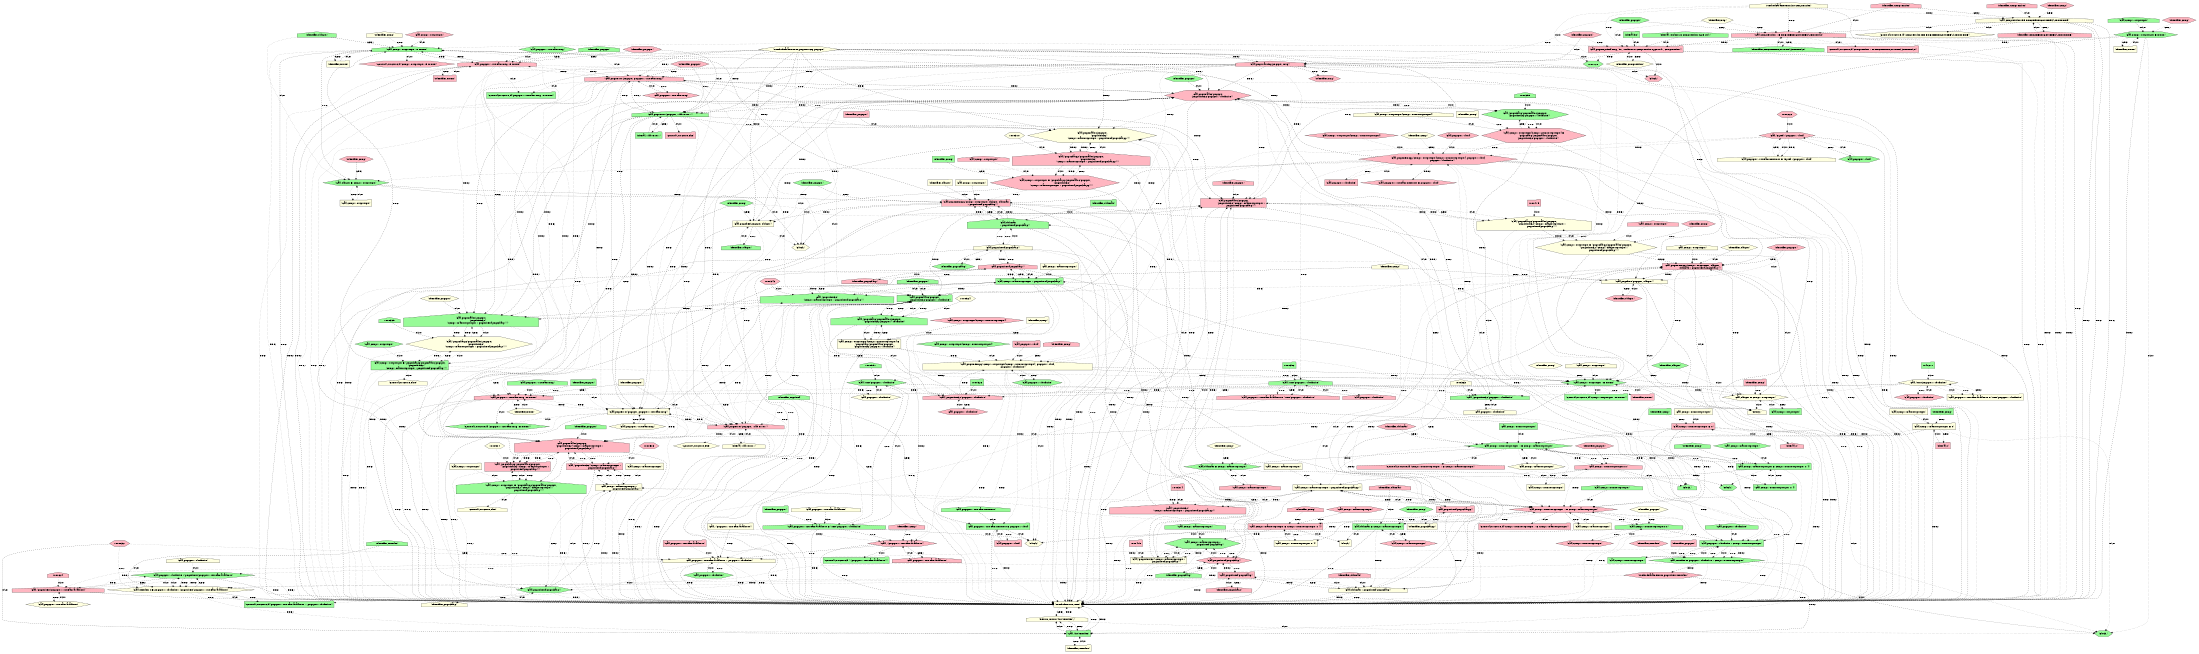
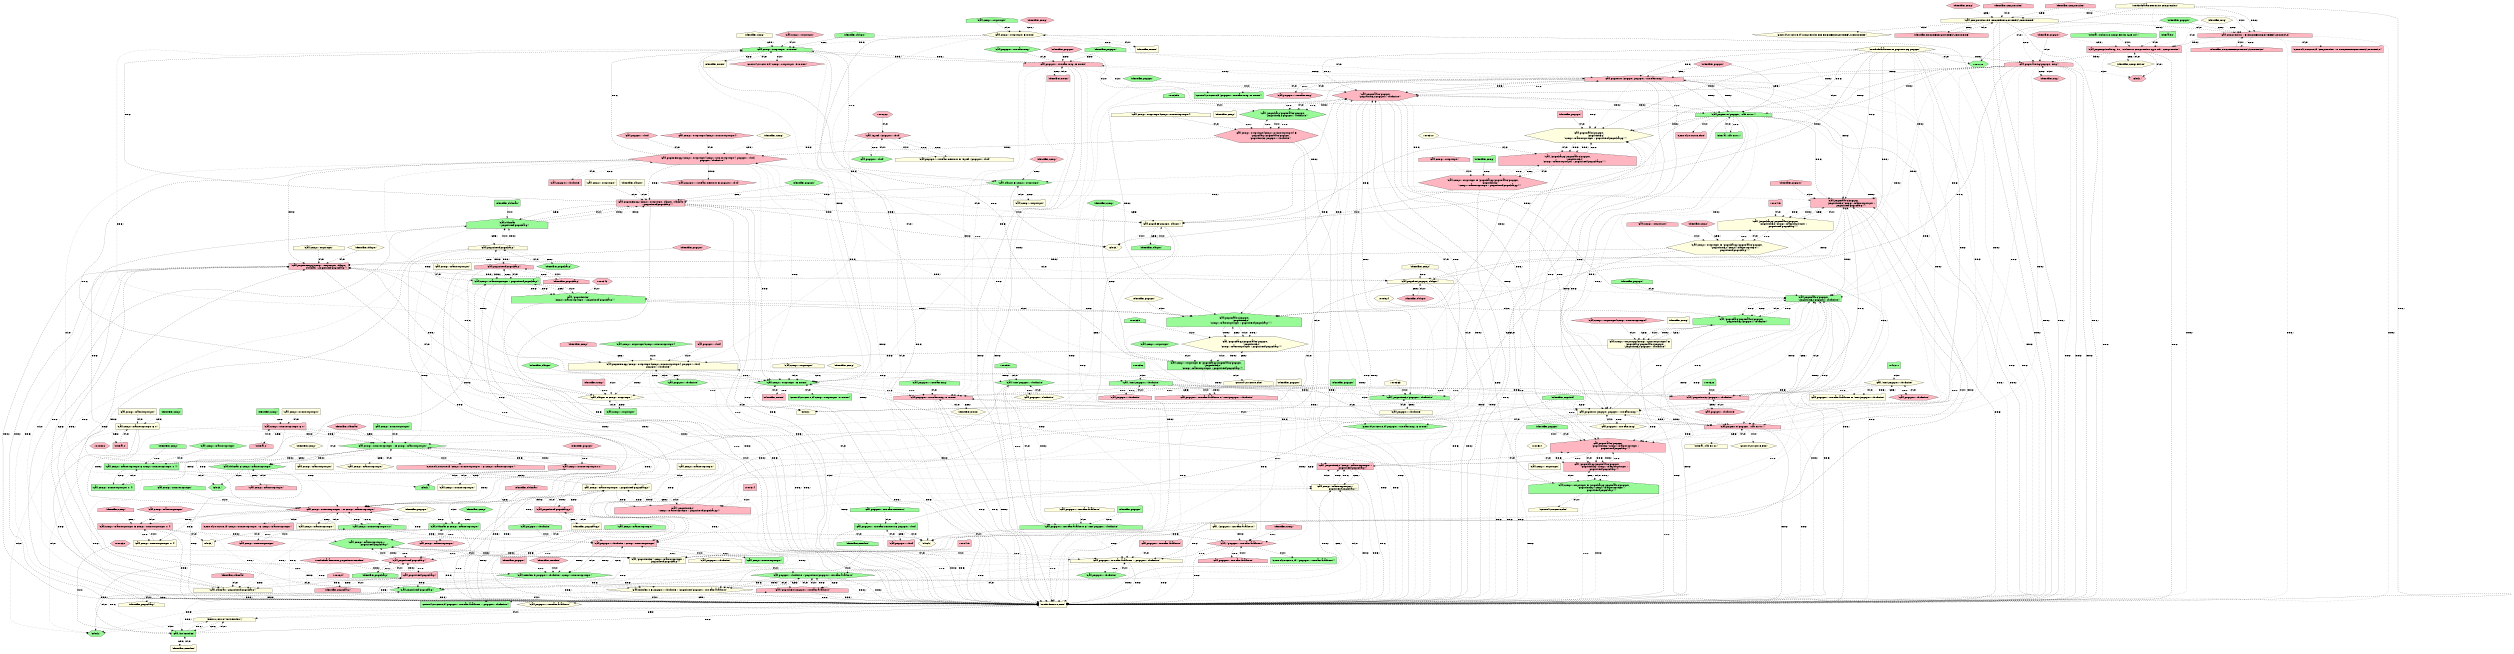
(1619, 12) -> (2058, 24)
(2146, 35) -> (1015, 35)
(1778, 49) -> (2237, 49)
(1732, 543) -> (625, 543)
(1133, 553) -> (961, 553)
(1686, 568) -> (428, 571)
(1968, 592) -> none
(1069, 612) -> (516, 612)
